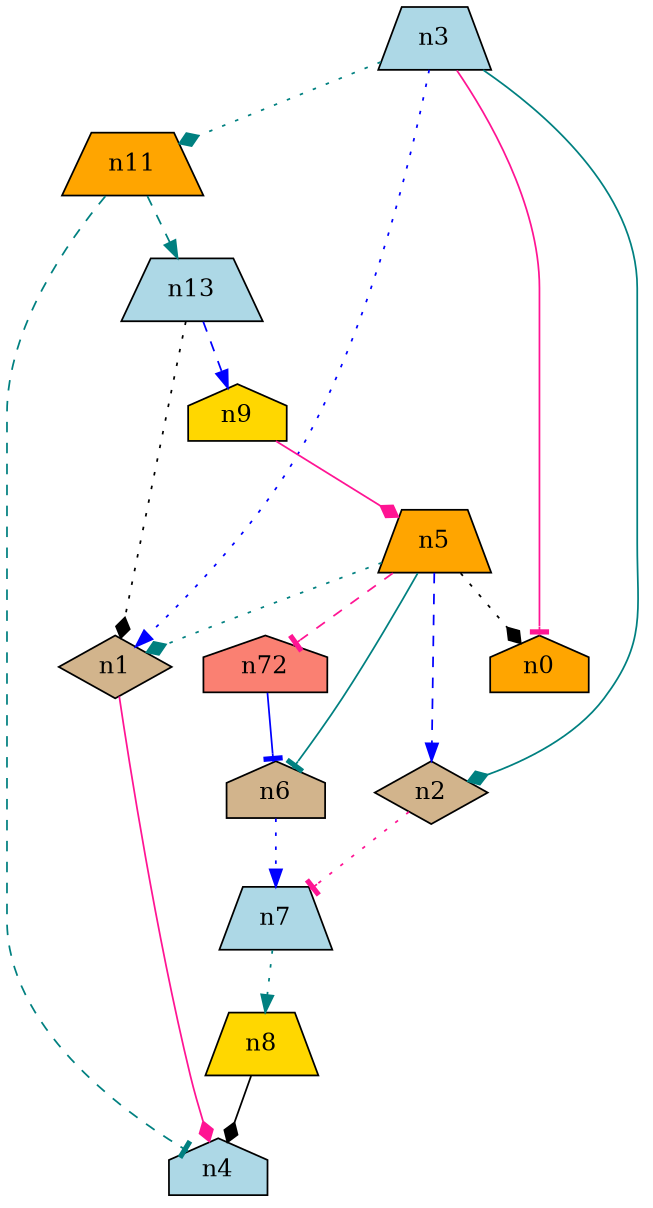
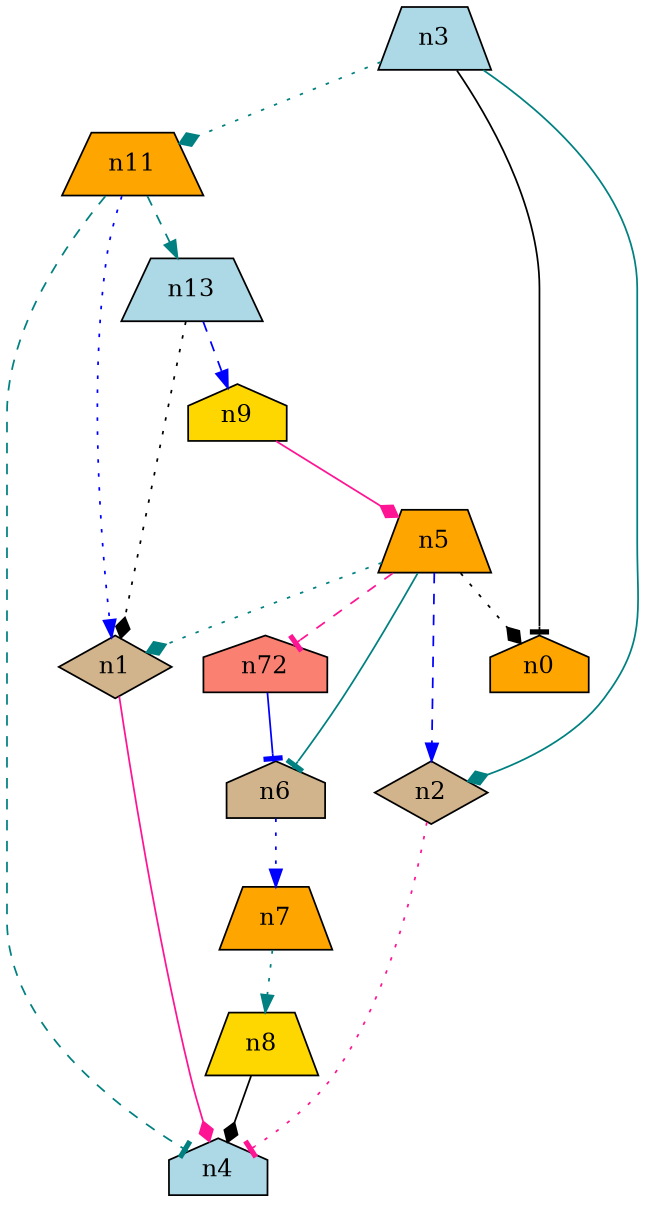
(539, 339) -> (539, 339)
(336, 377) -> (97, 407)
(363, 848) -> (373, 1003)
(276, 918) -> (276, 918)
